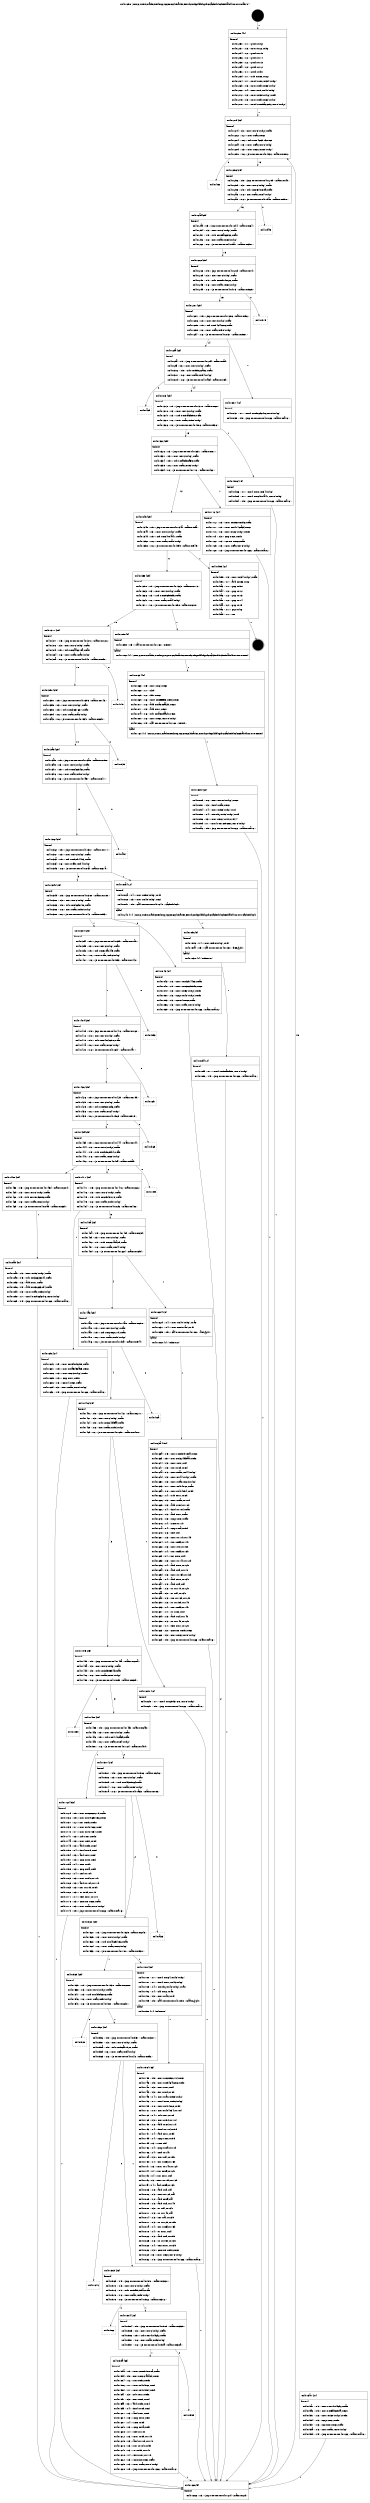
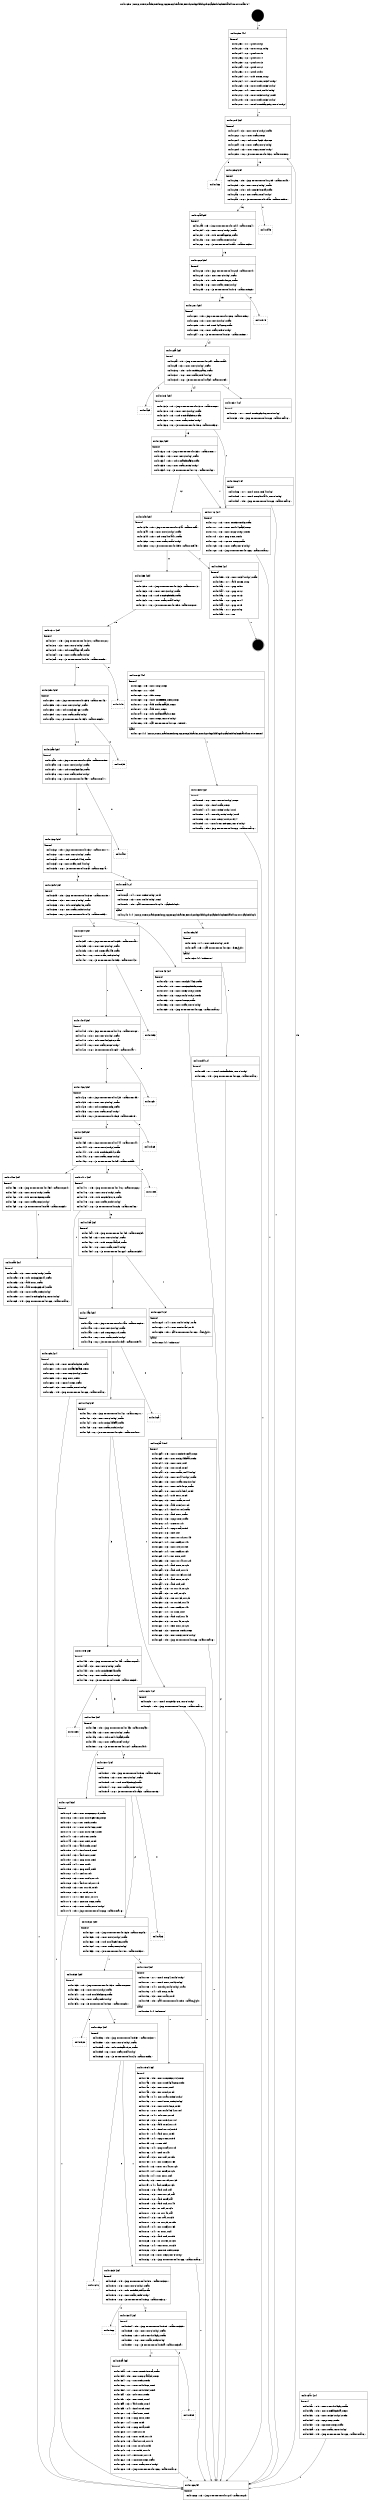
(240, 368) -> (231, 391)
(240, 450) -> (225, 467)
(181, 645) -> none
